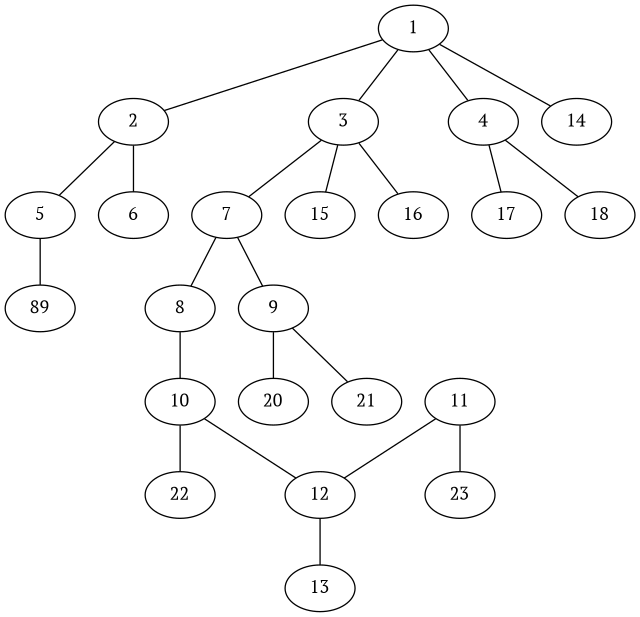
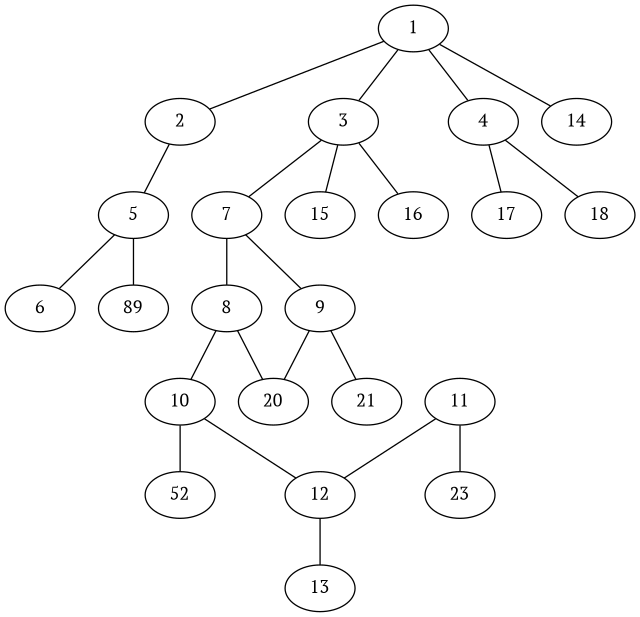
(133, 169) -> (87, 262)
none -> (250, 355)
(180, 495) -> (180, 495)
